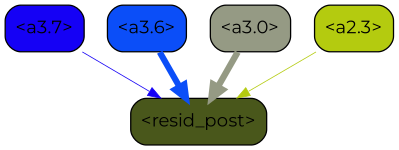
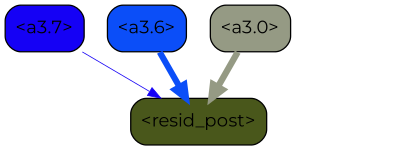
(354, 28) -> none
